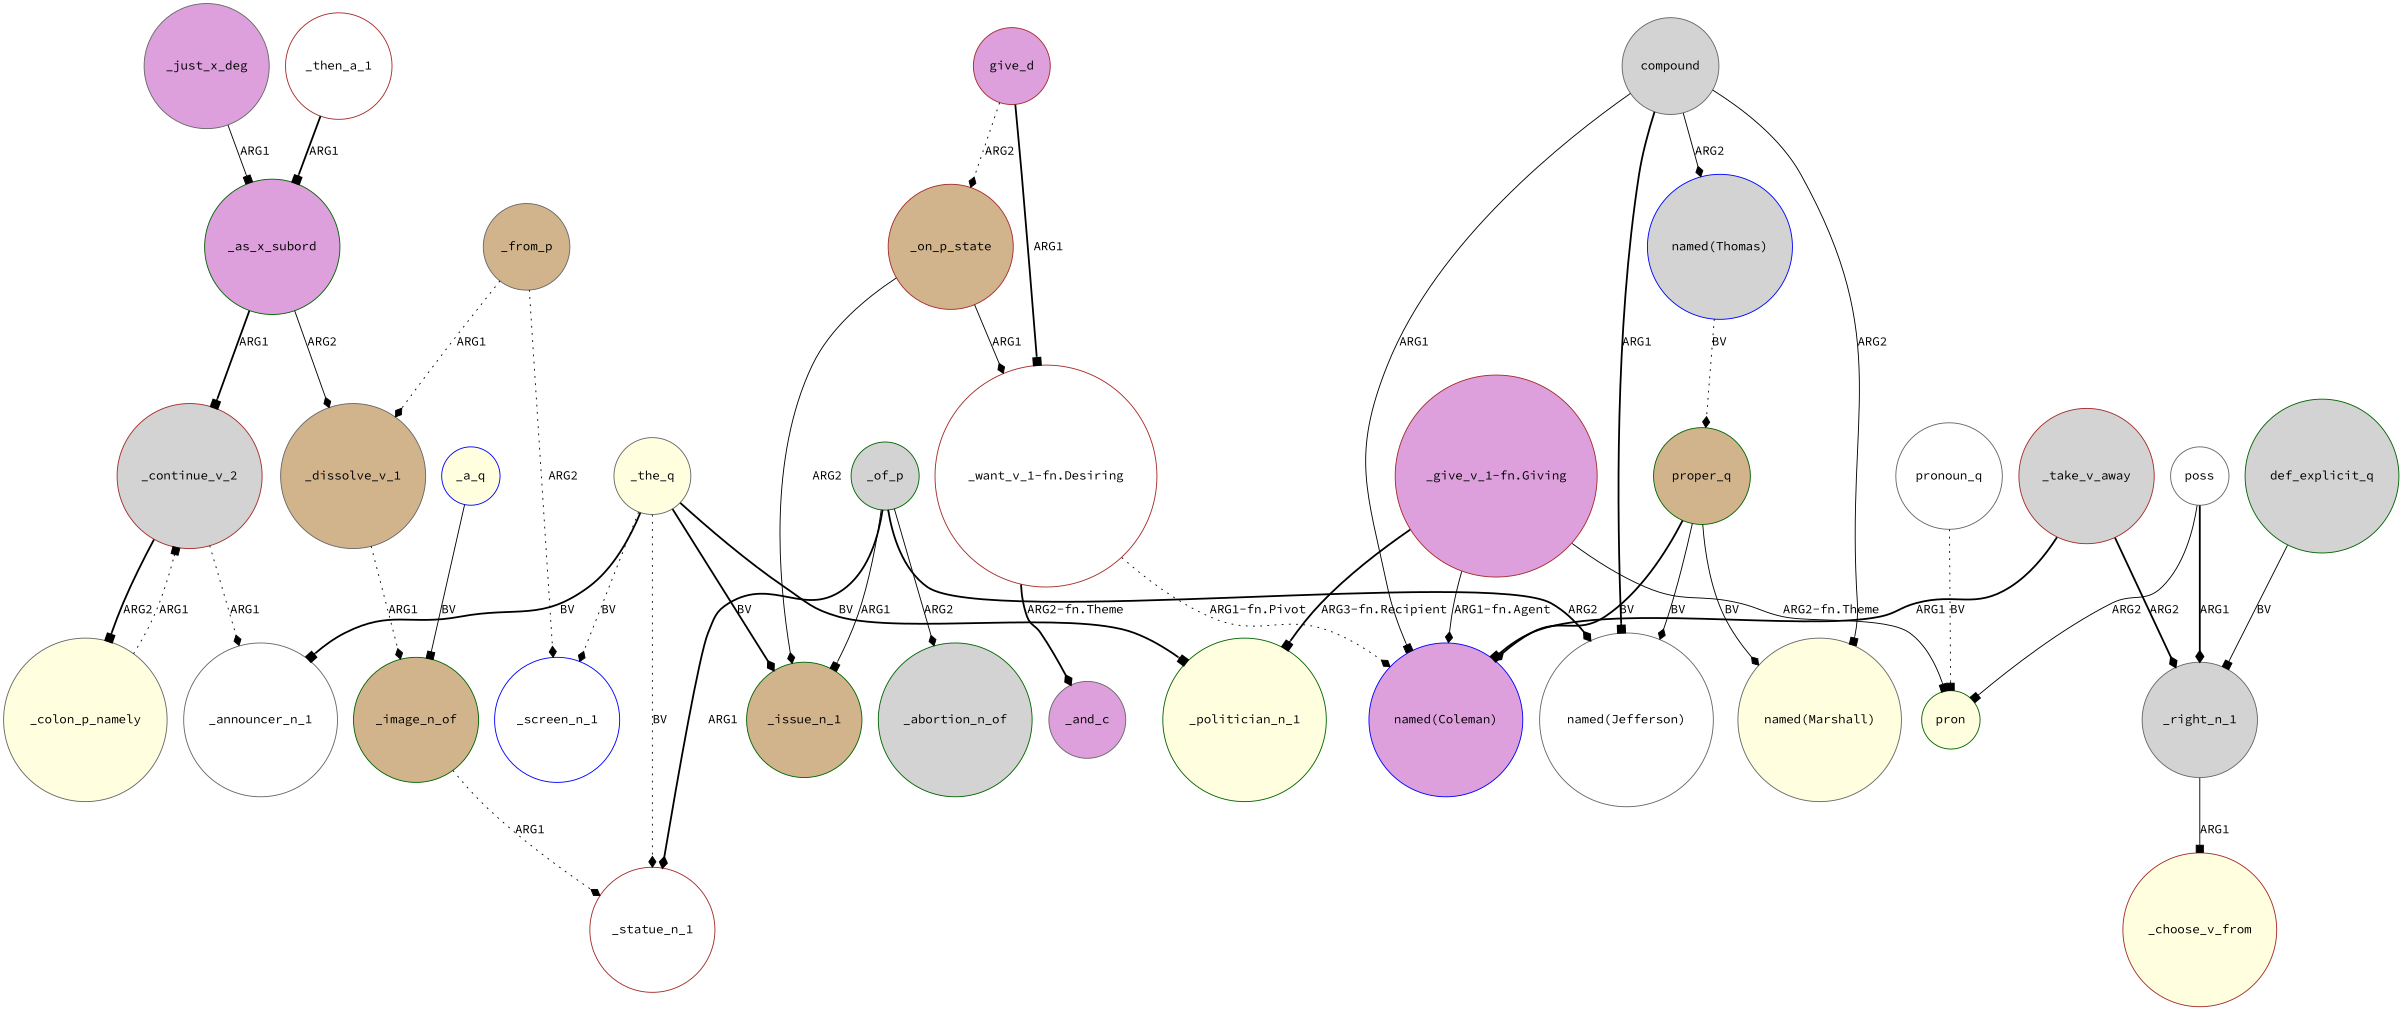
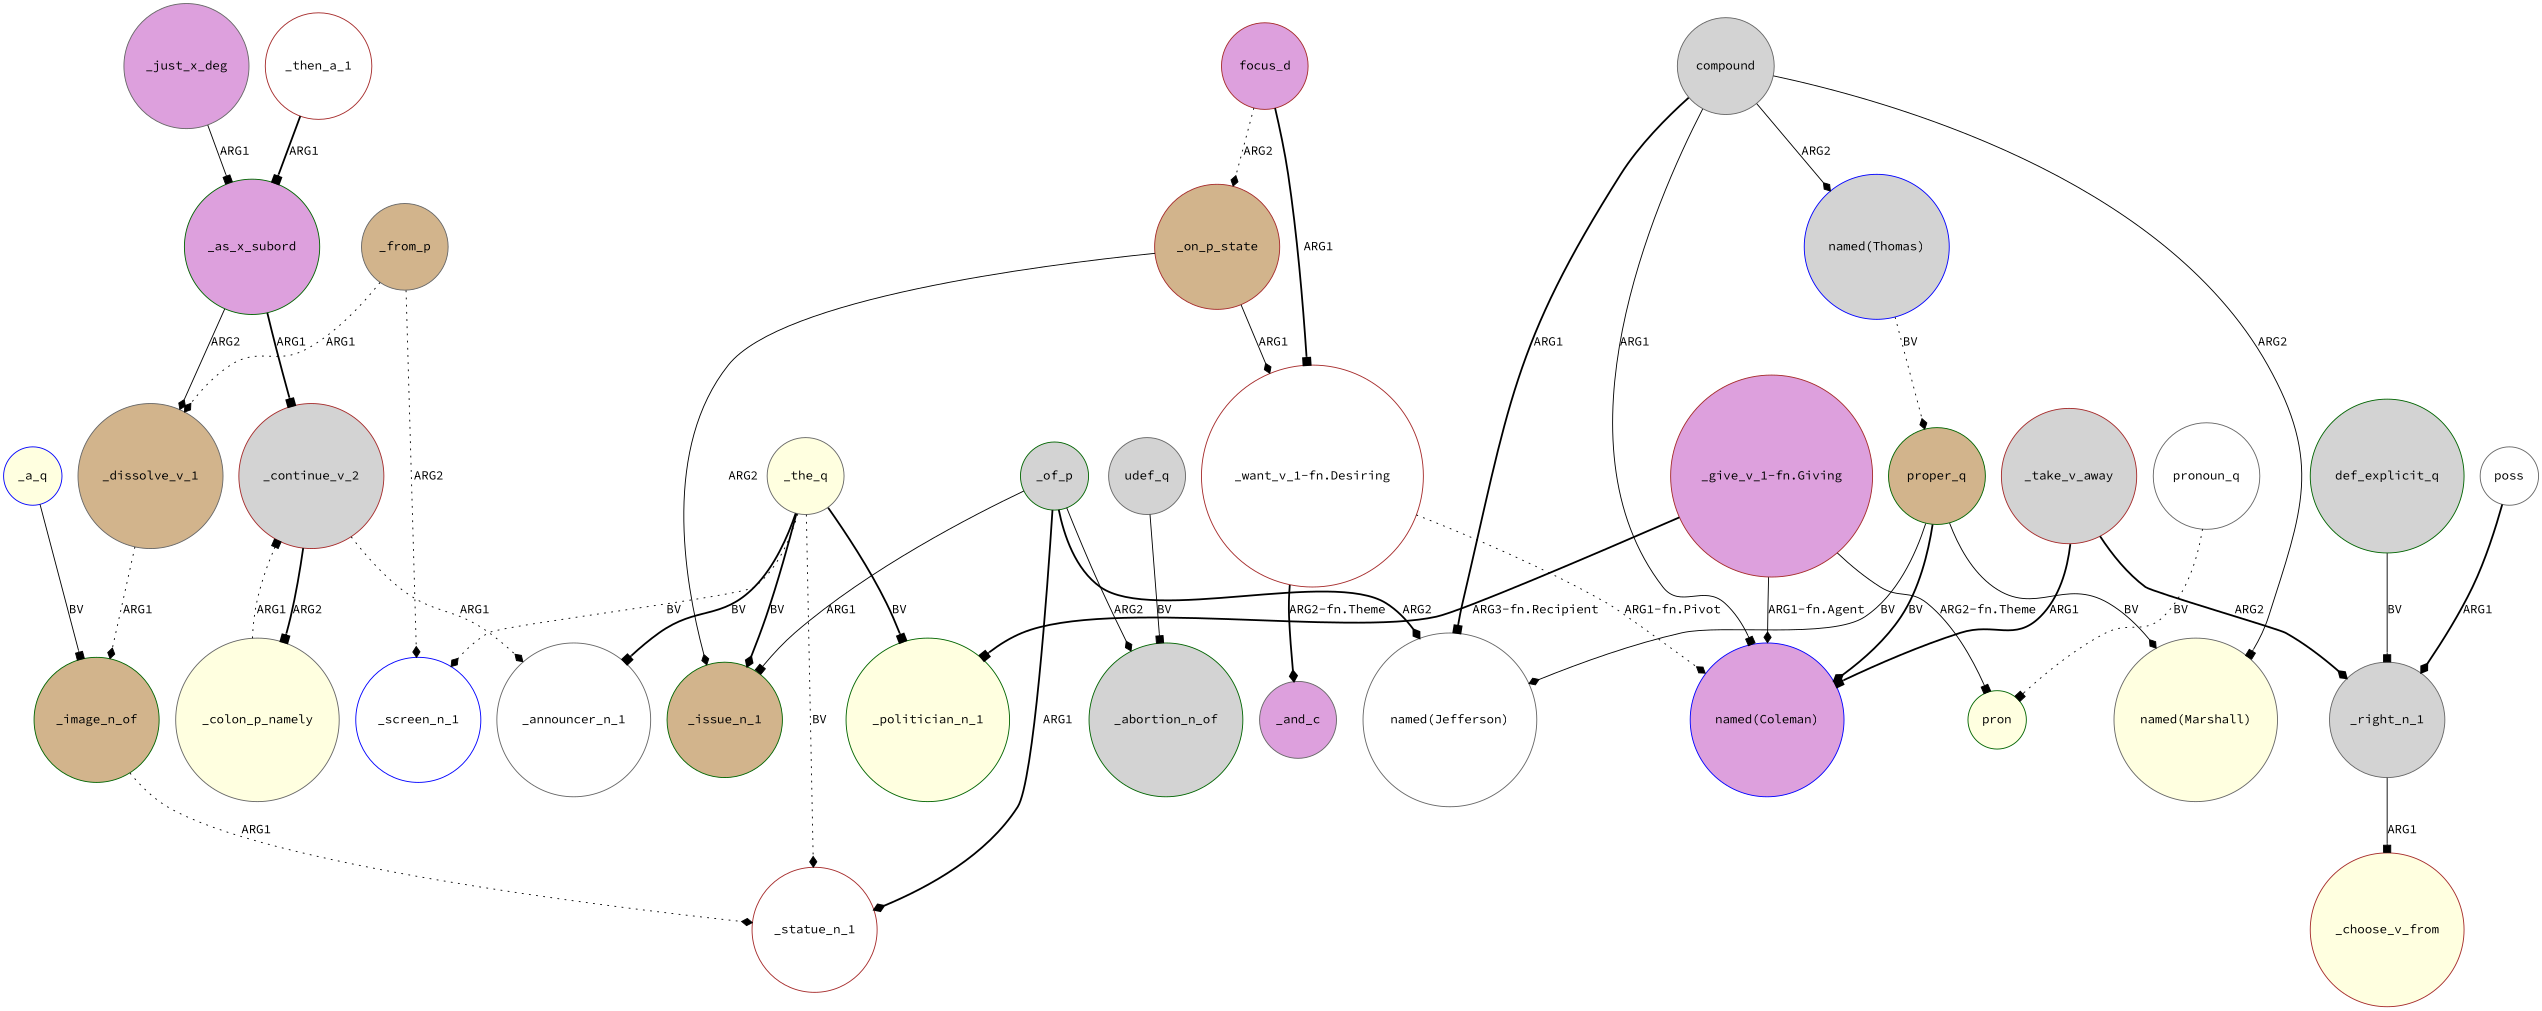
(1012, 66) -> (1265, 66)
none -> (1147, 476)
(2105, 607) -> none
